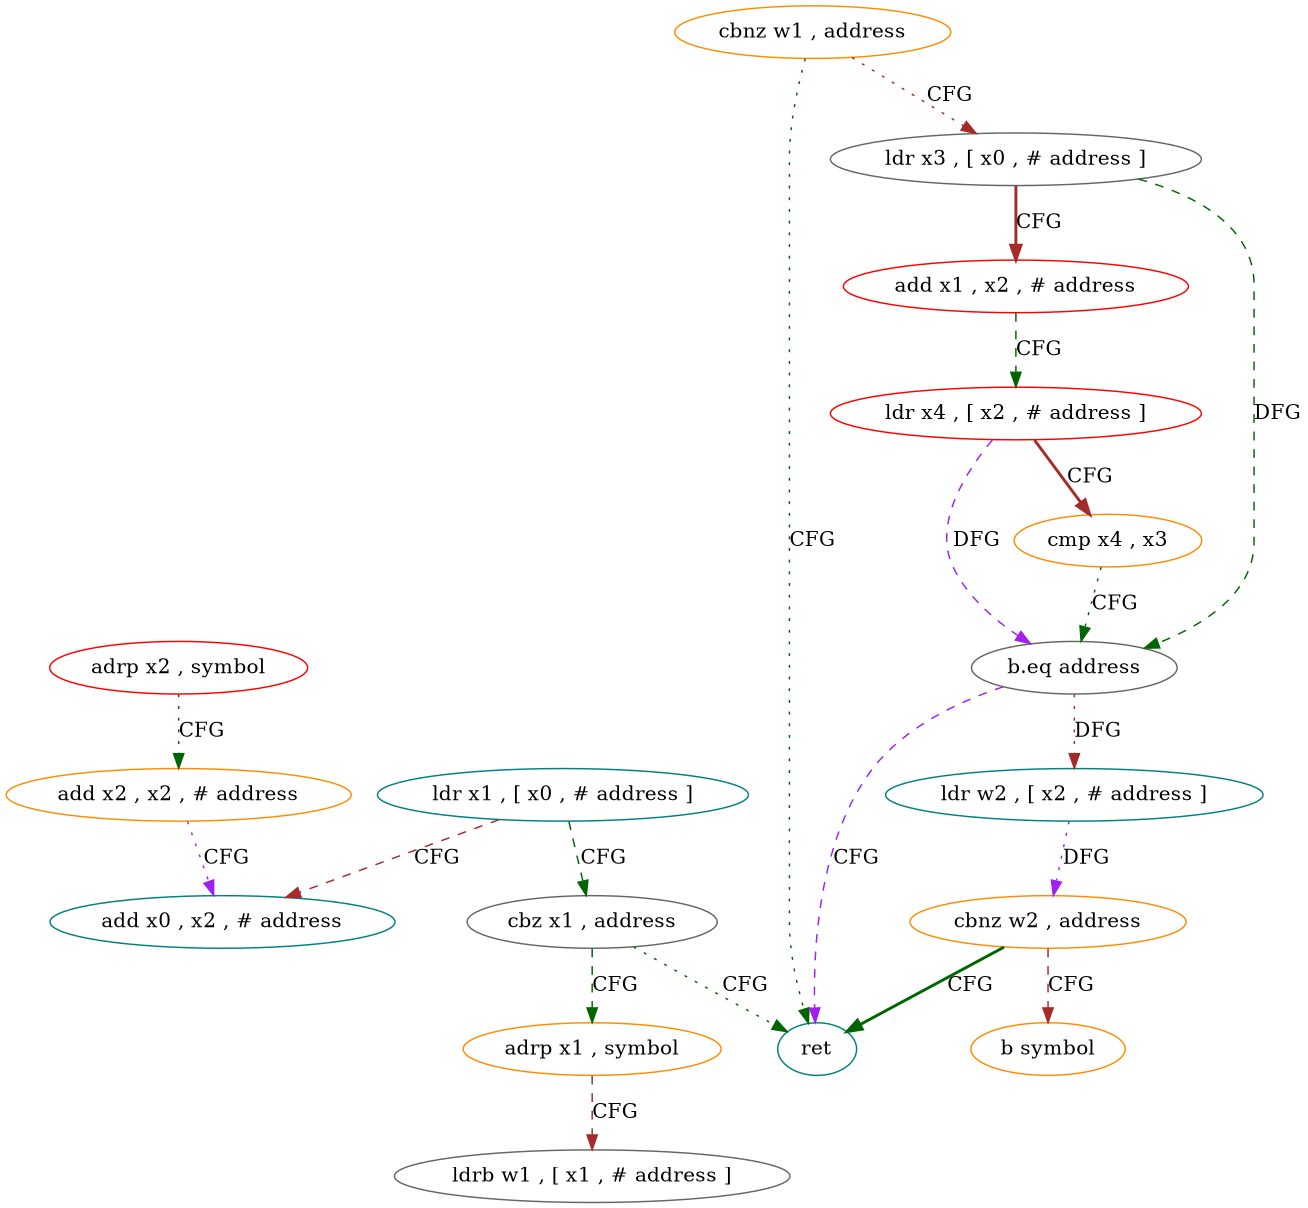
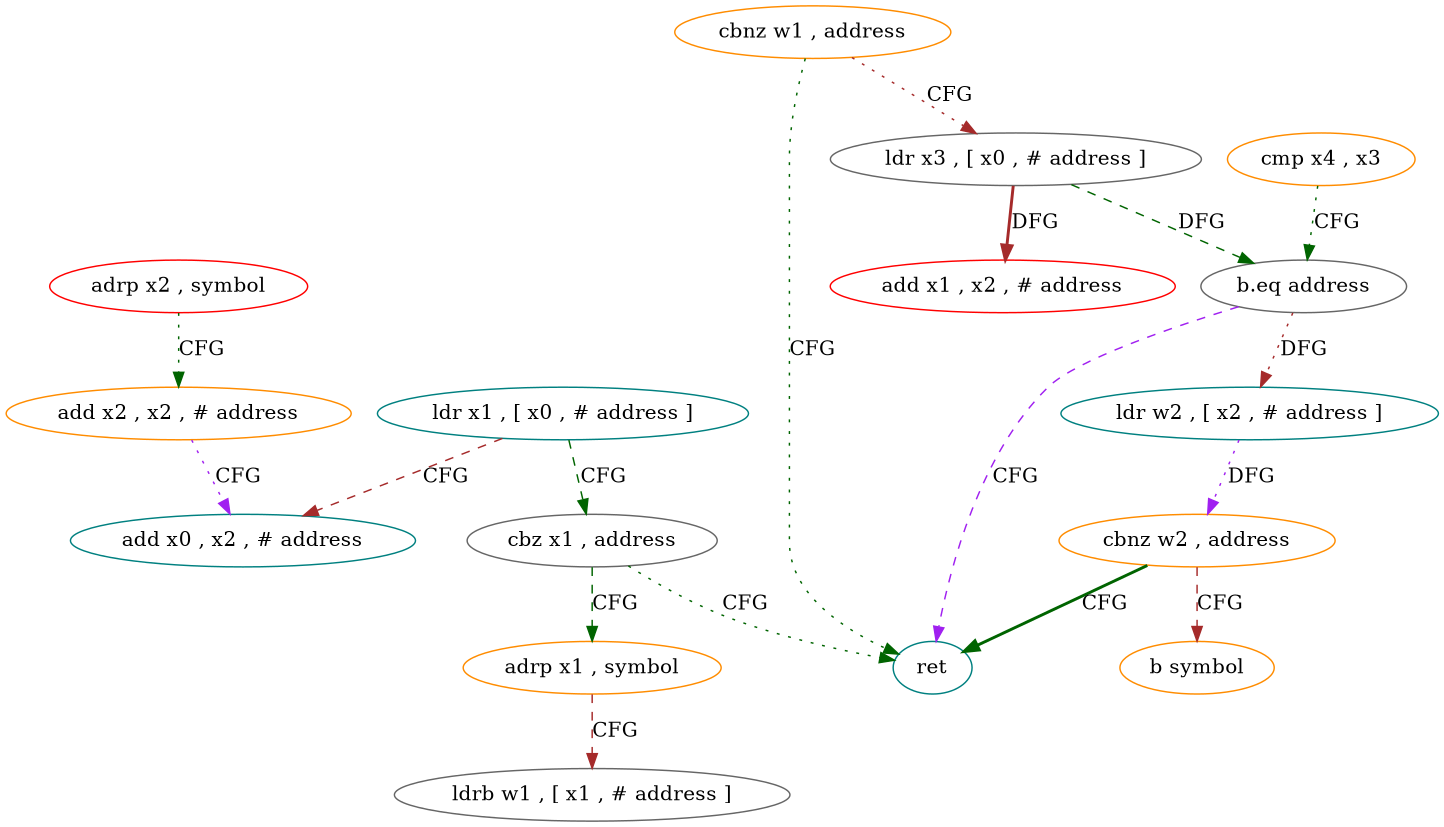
(1039, 223) -> (1036, 223)
(1016, 413) -> none
